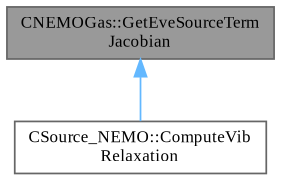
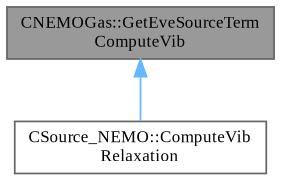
(141, 33) -> (141, 33)
